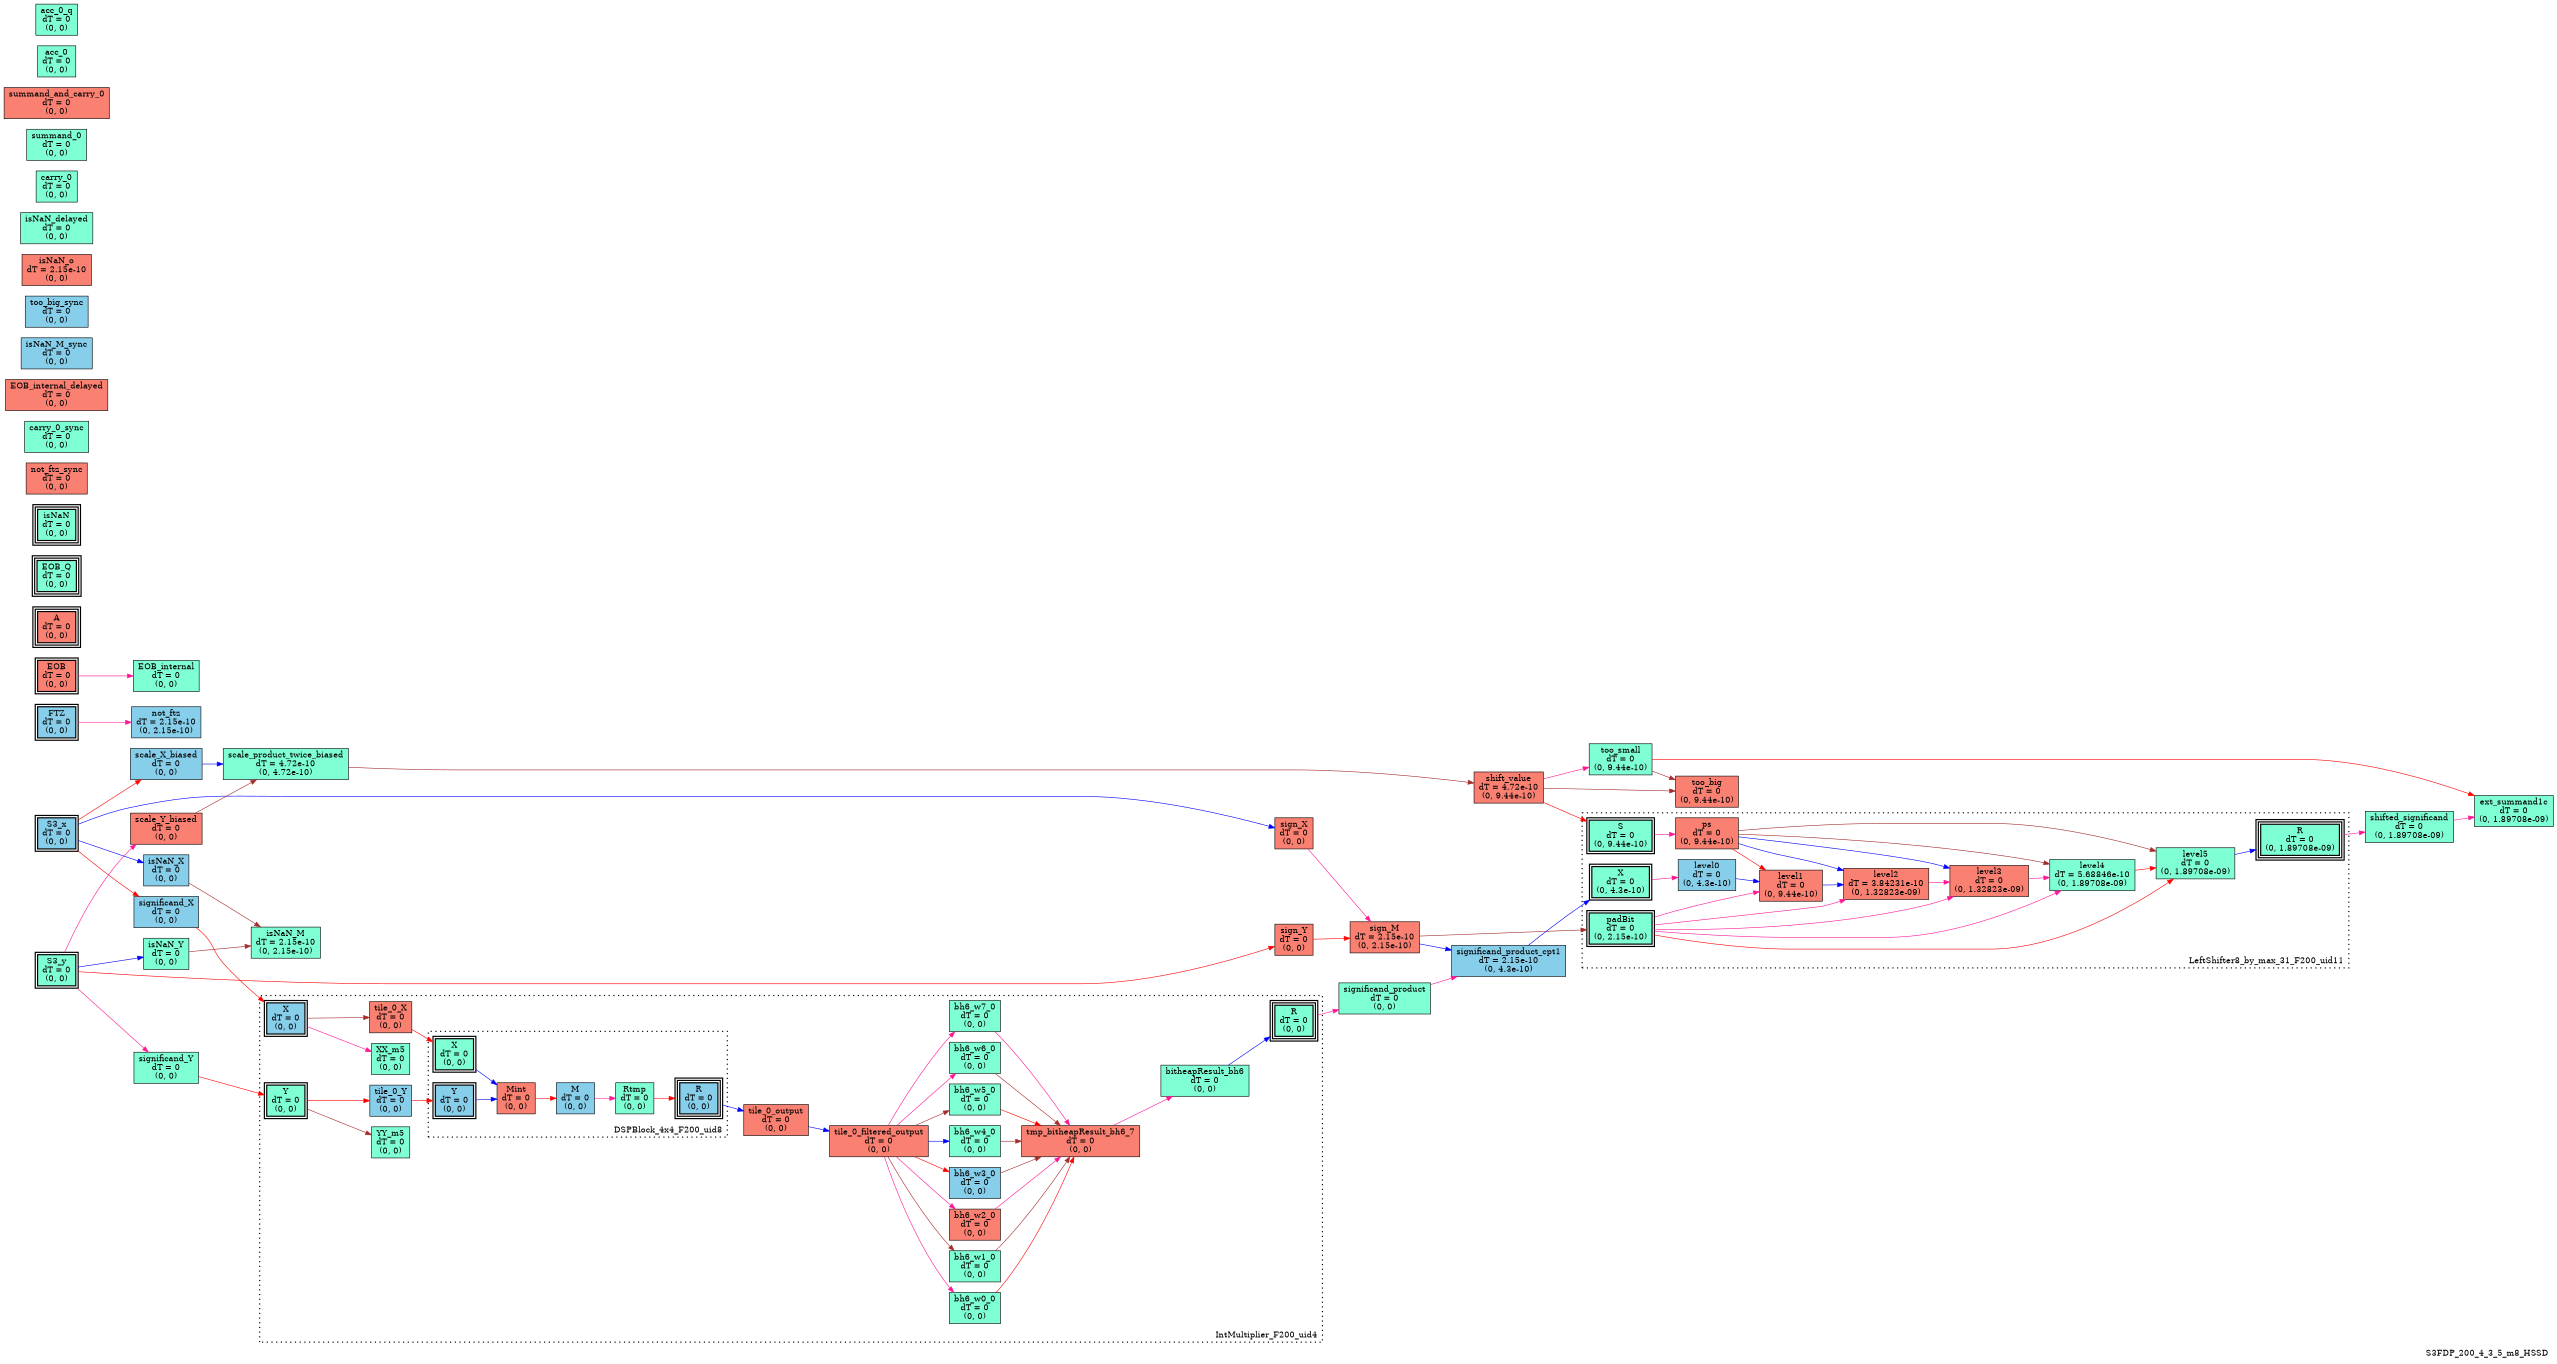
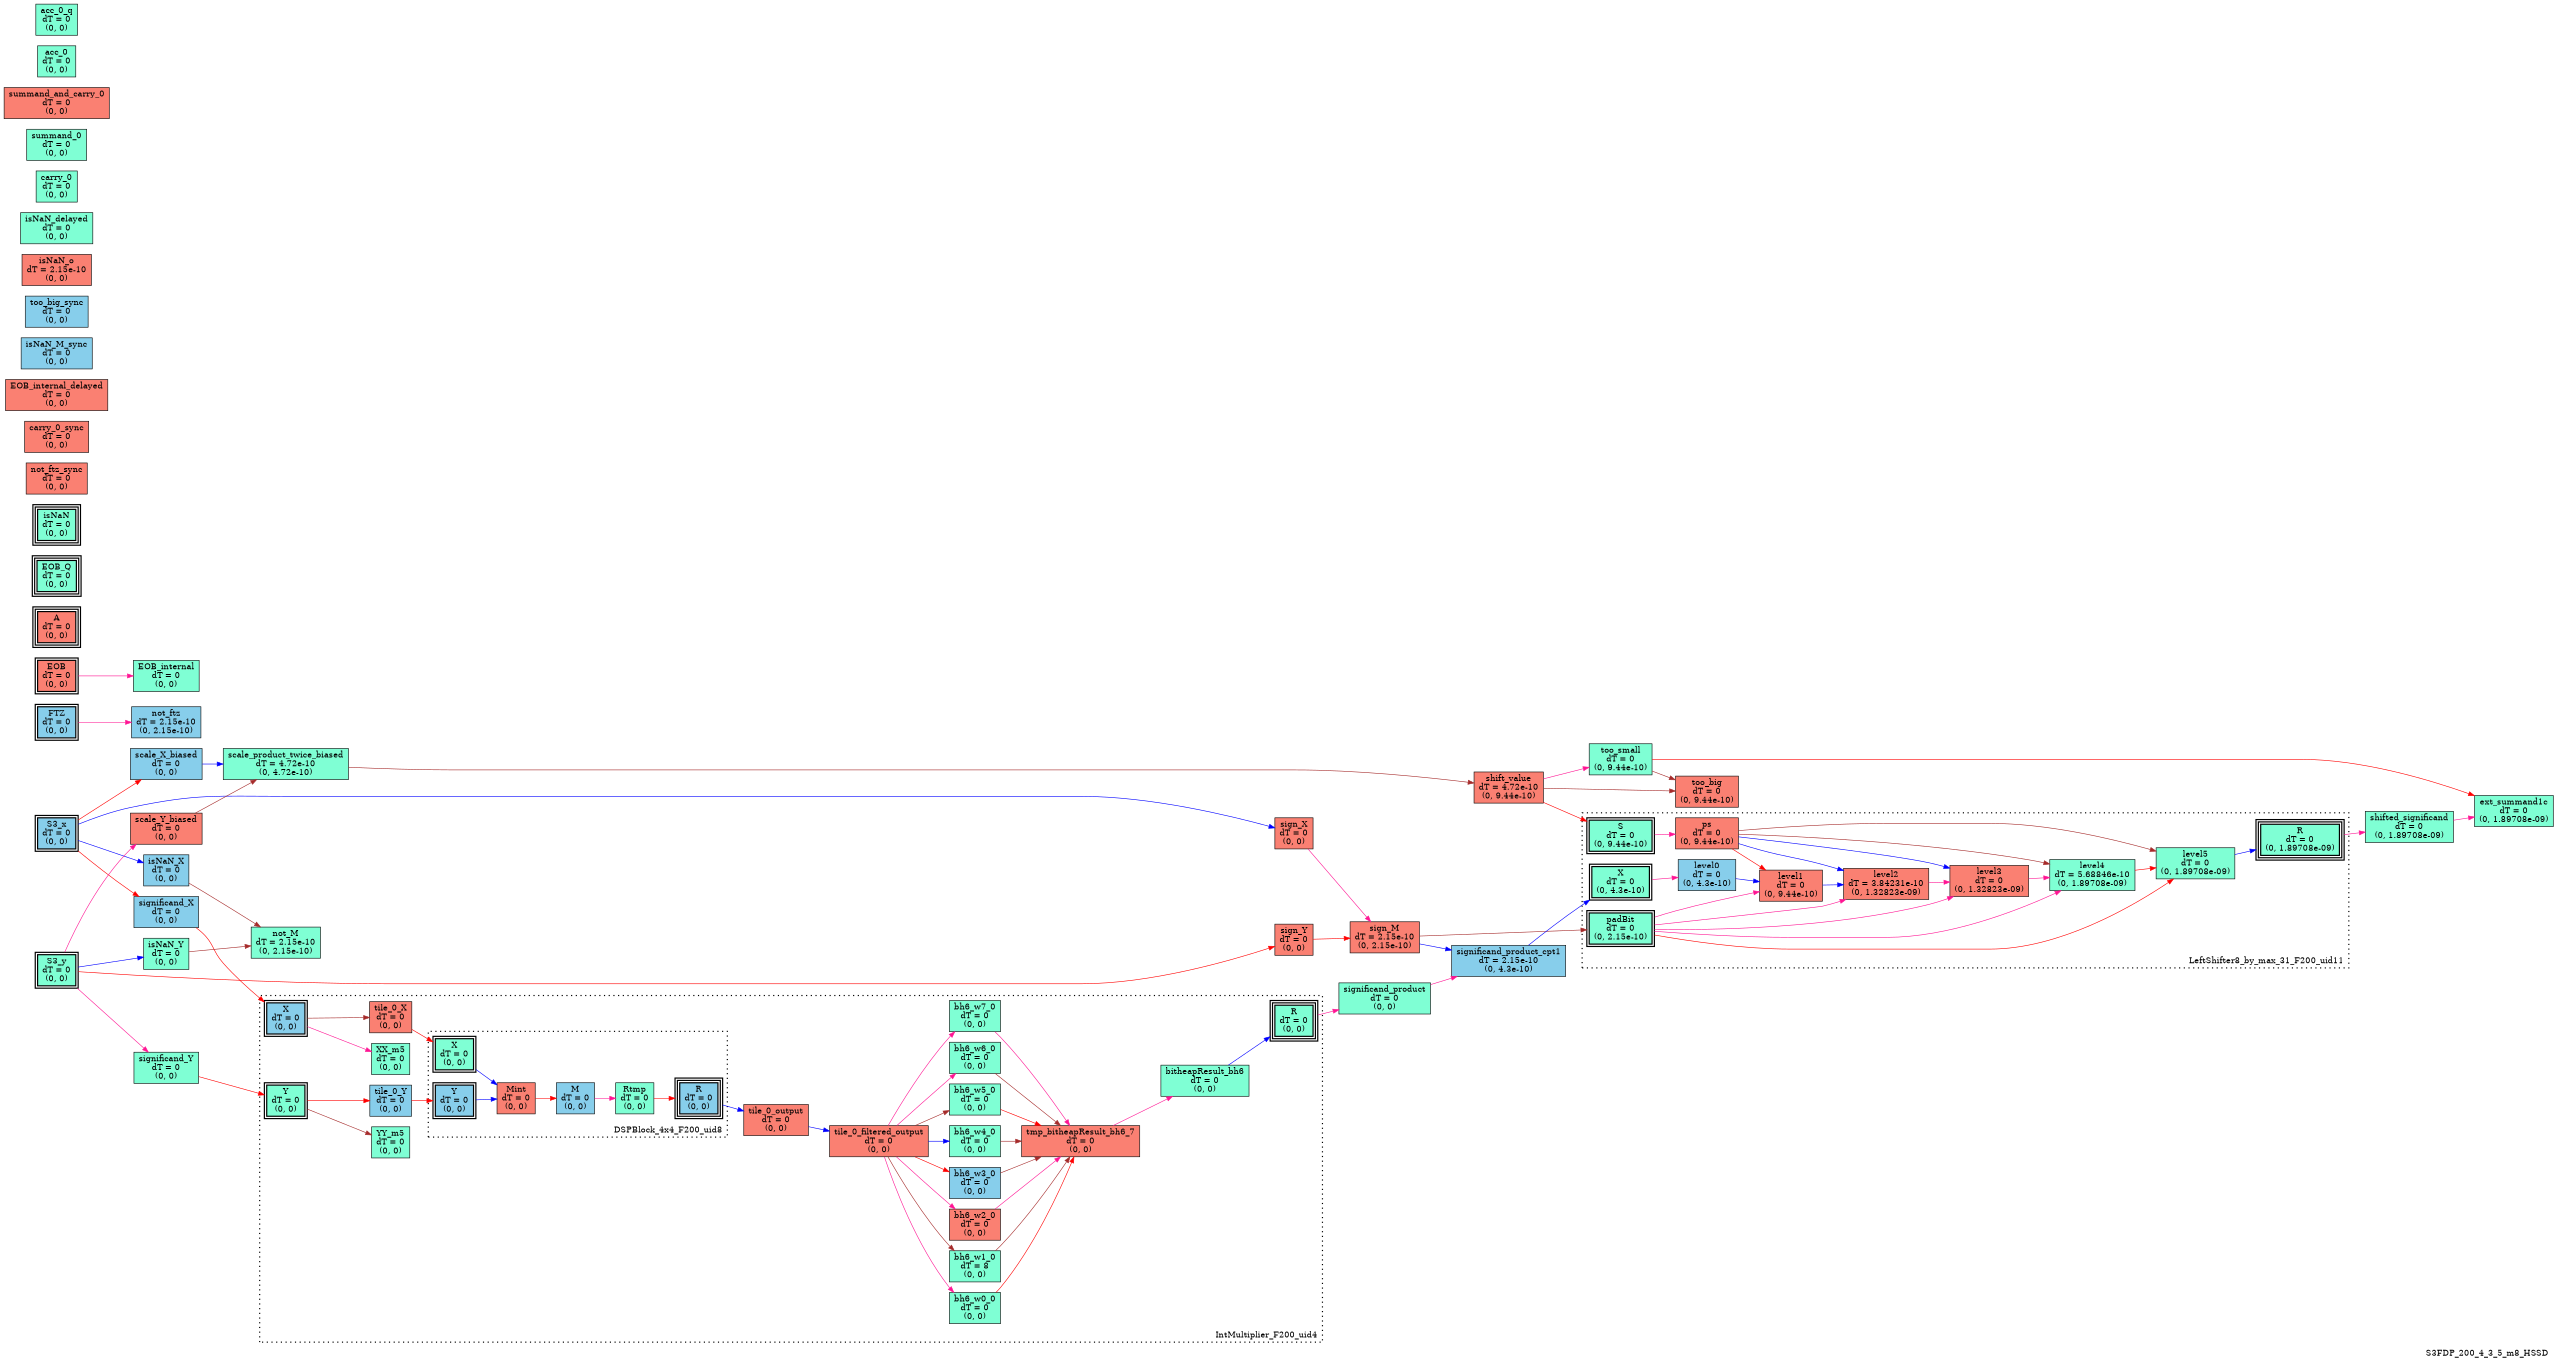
(57, 437) -> (57, 437)
(286, 943) -> (286, 943)
(975, 1266) -> (975, 1266)
